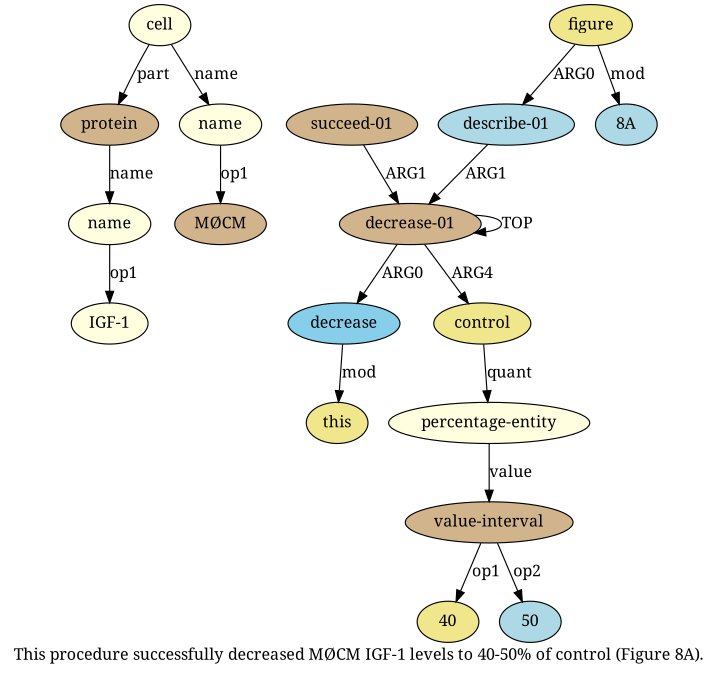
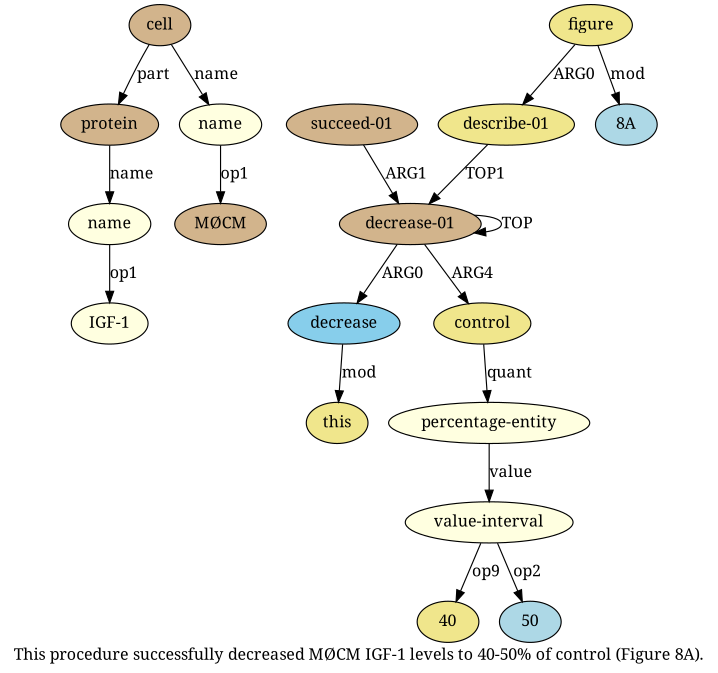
(160, 25) -> (160, 25)
(506, 125) -> (506, 125)
(486, 174) -> (485, 174)
(489, 522) -> (489, 522)
(486, 572) -> (486, 572)
